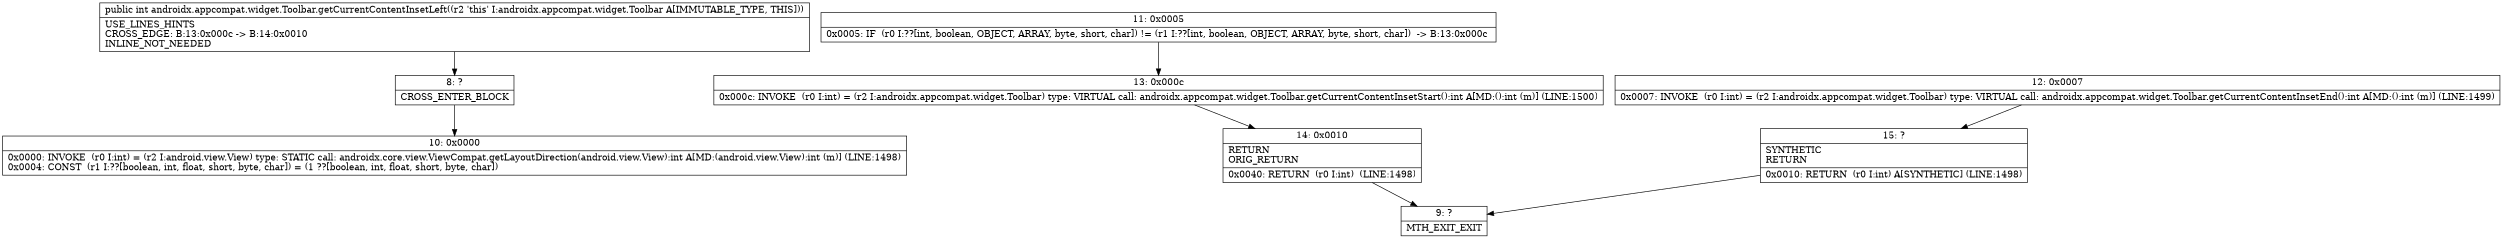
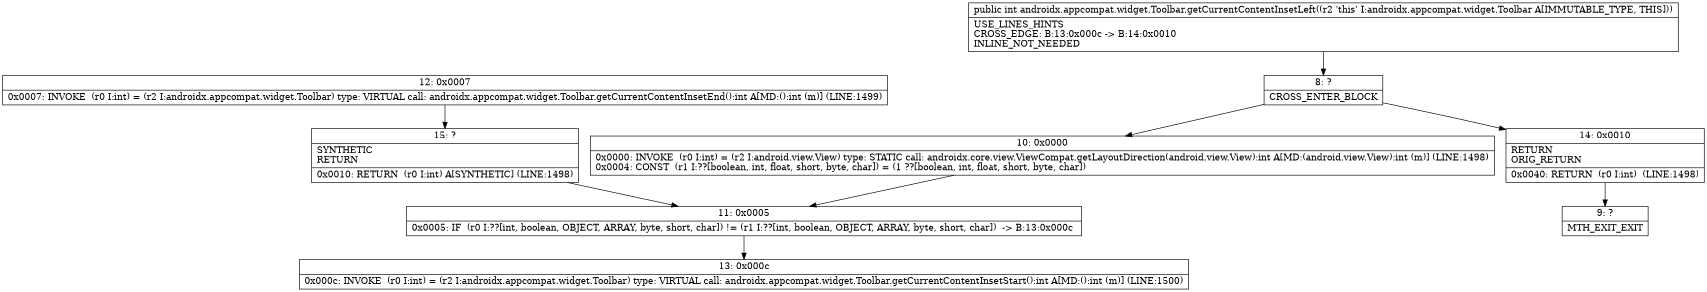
(1222, 116) -> (1441, 115)
none -> (885, 190)
(1627, 194) -> (620, 194)
